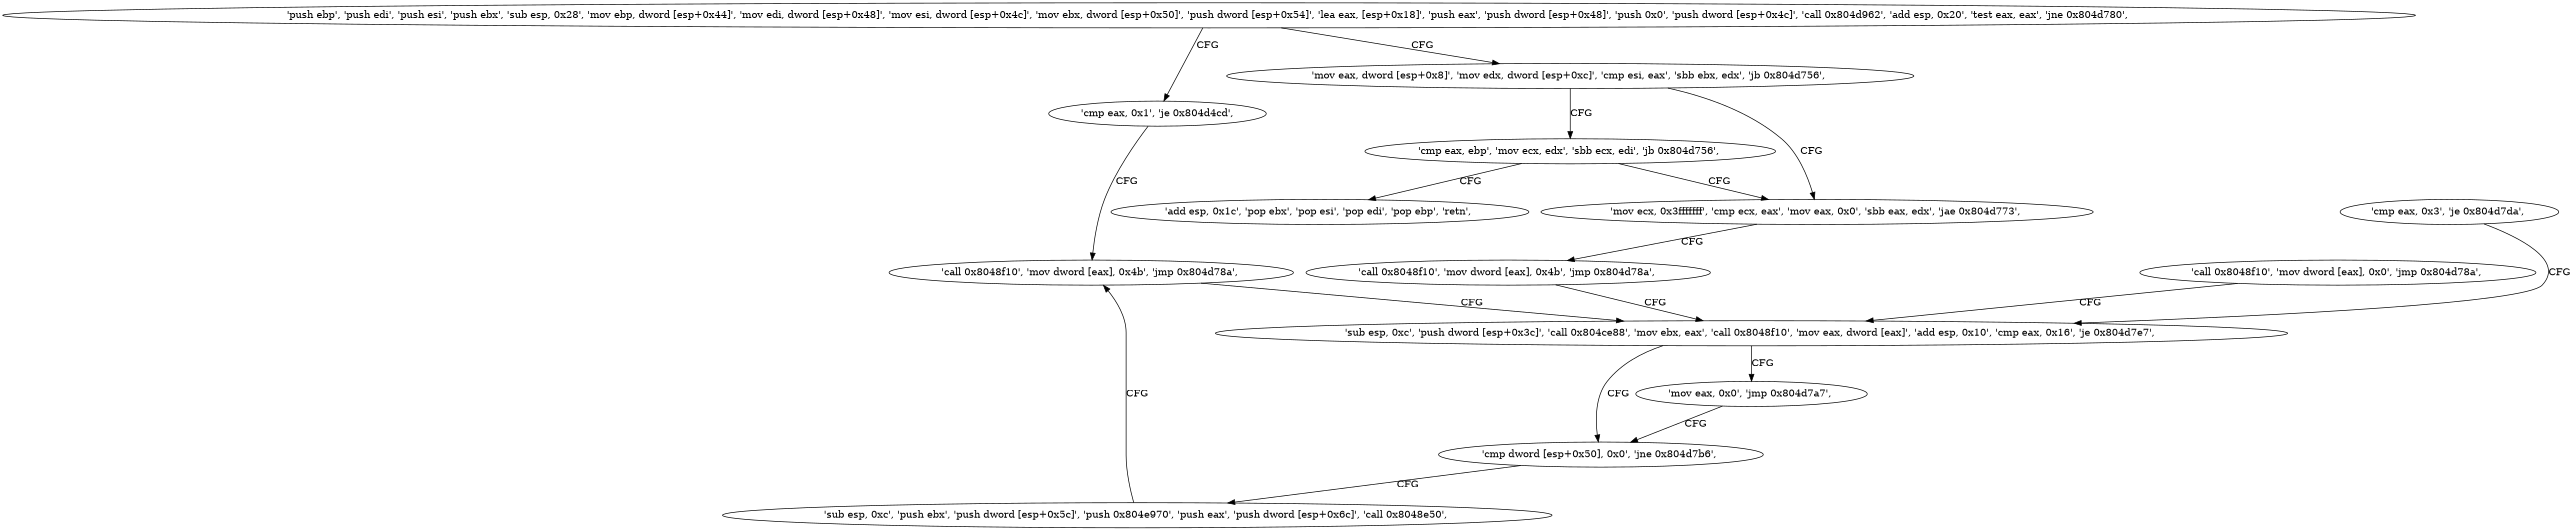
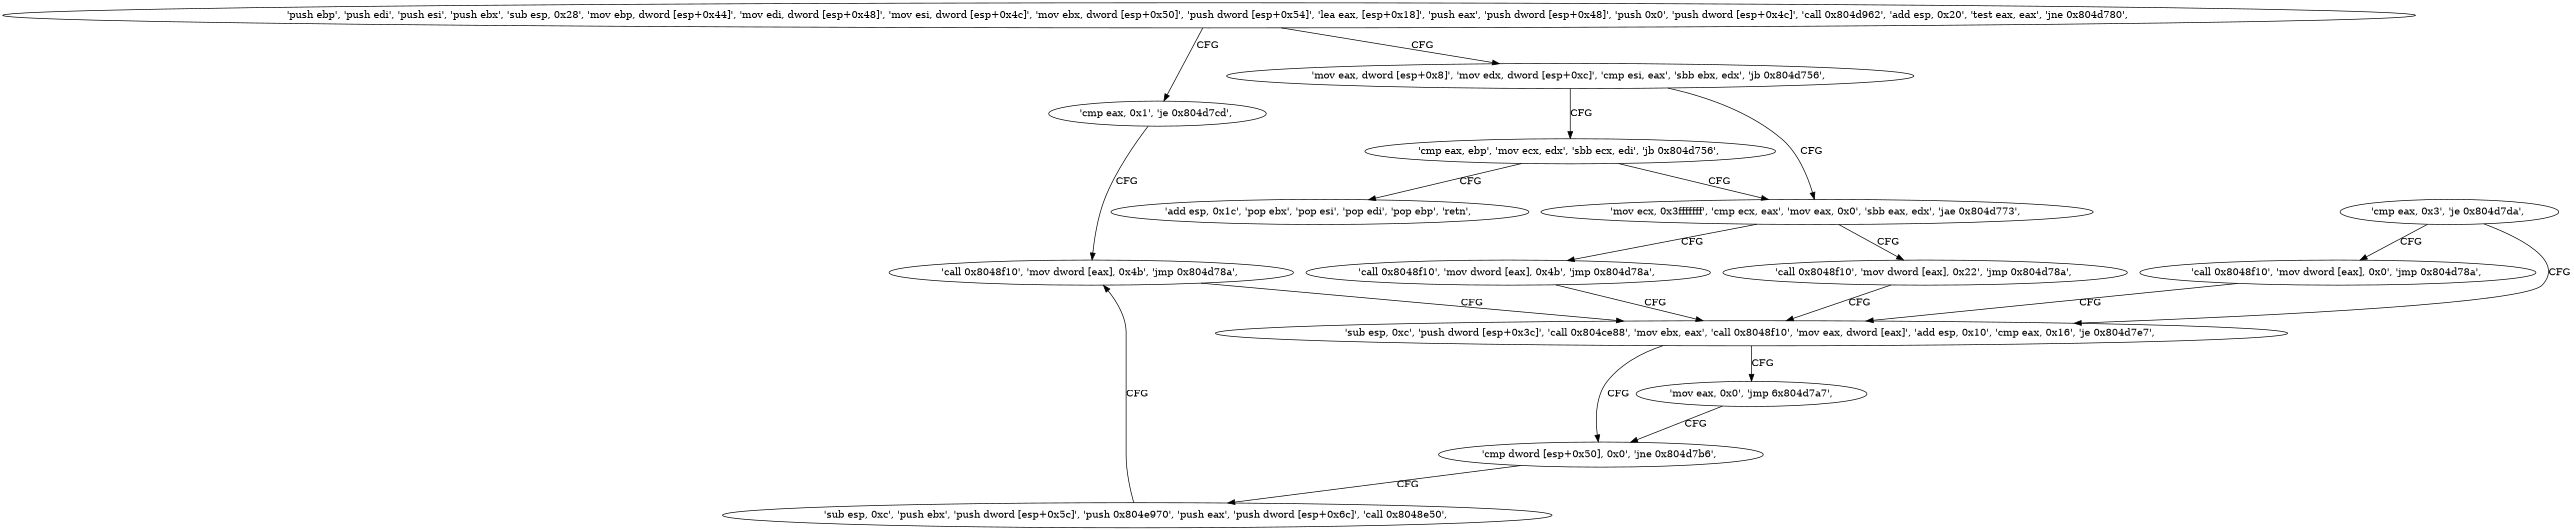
(1157, 114) -> (1157, 114)
none -> (2397, 241)
none -> (1925, 273)
(1751, 394) -> (1751, 394)
